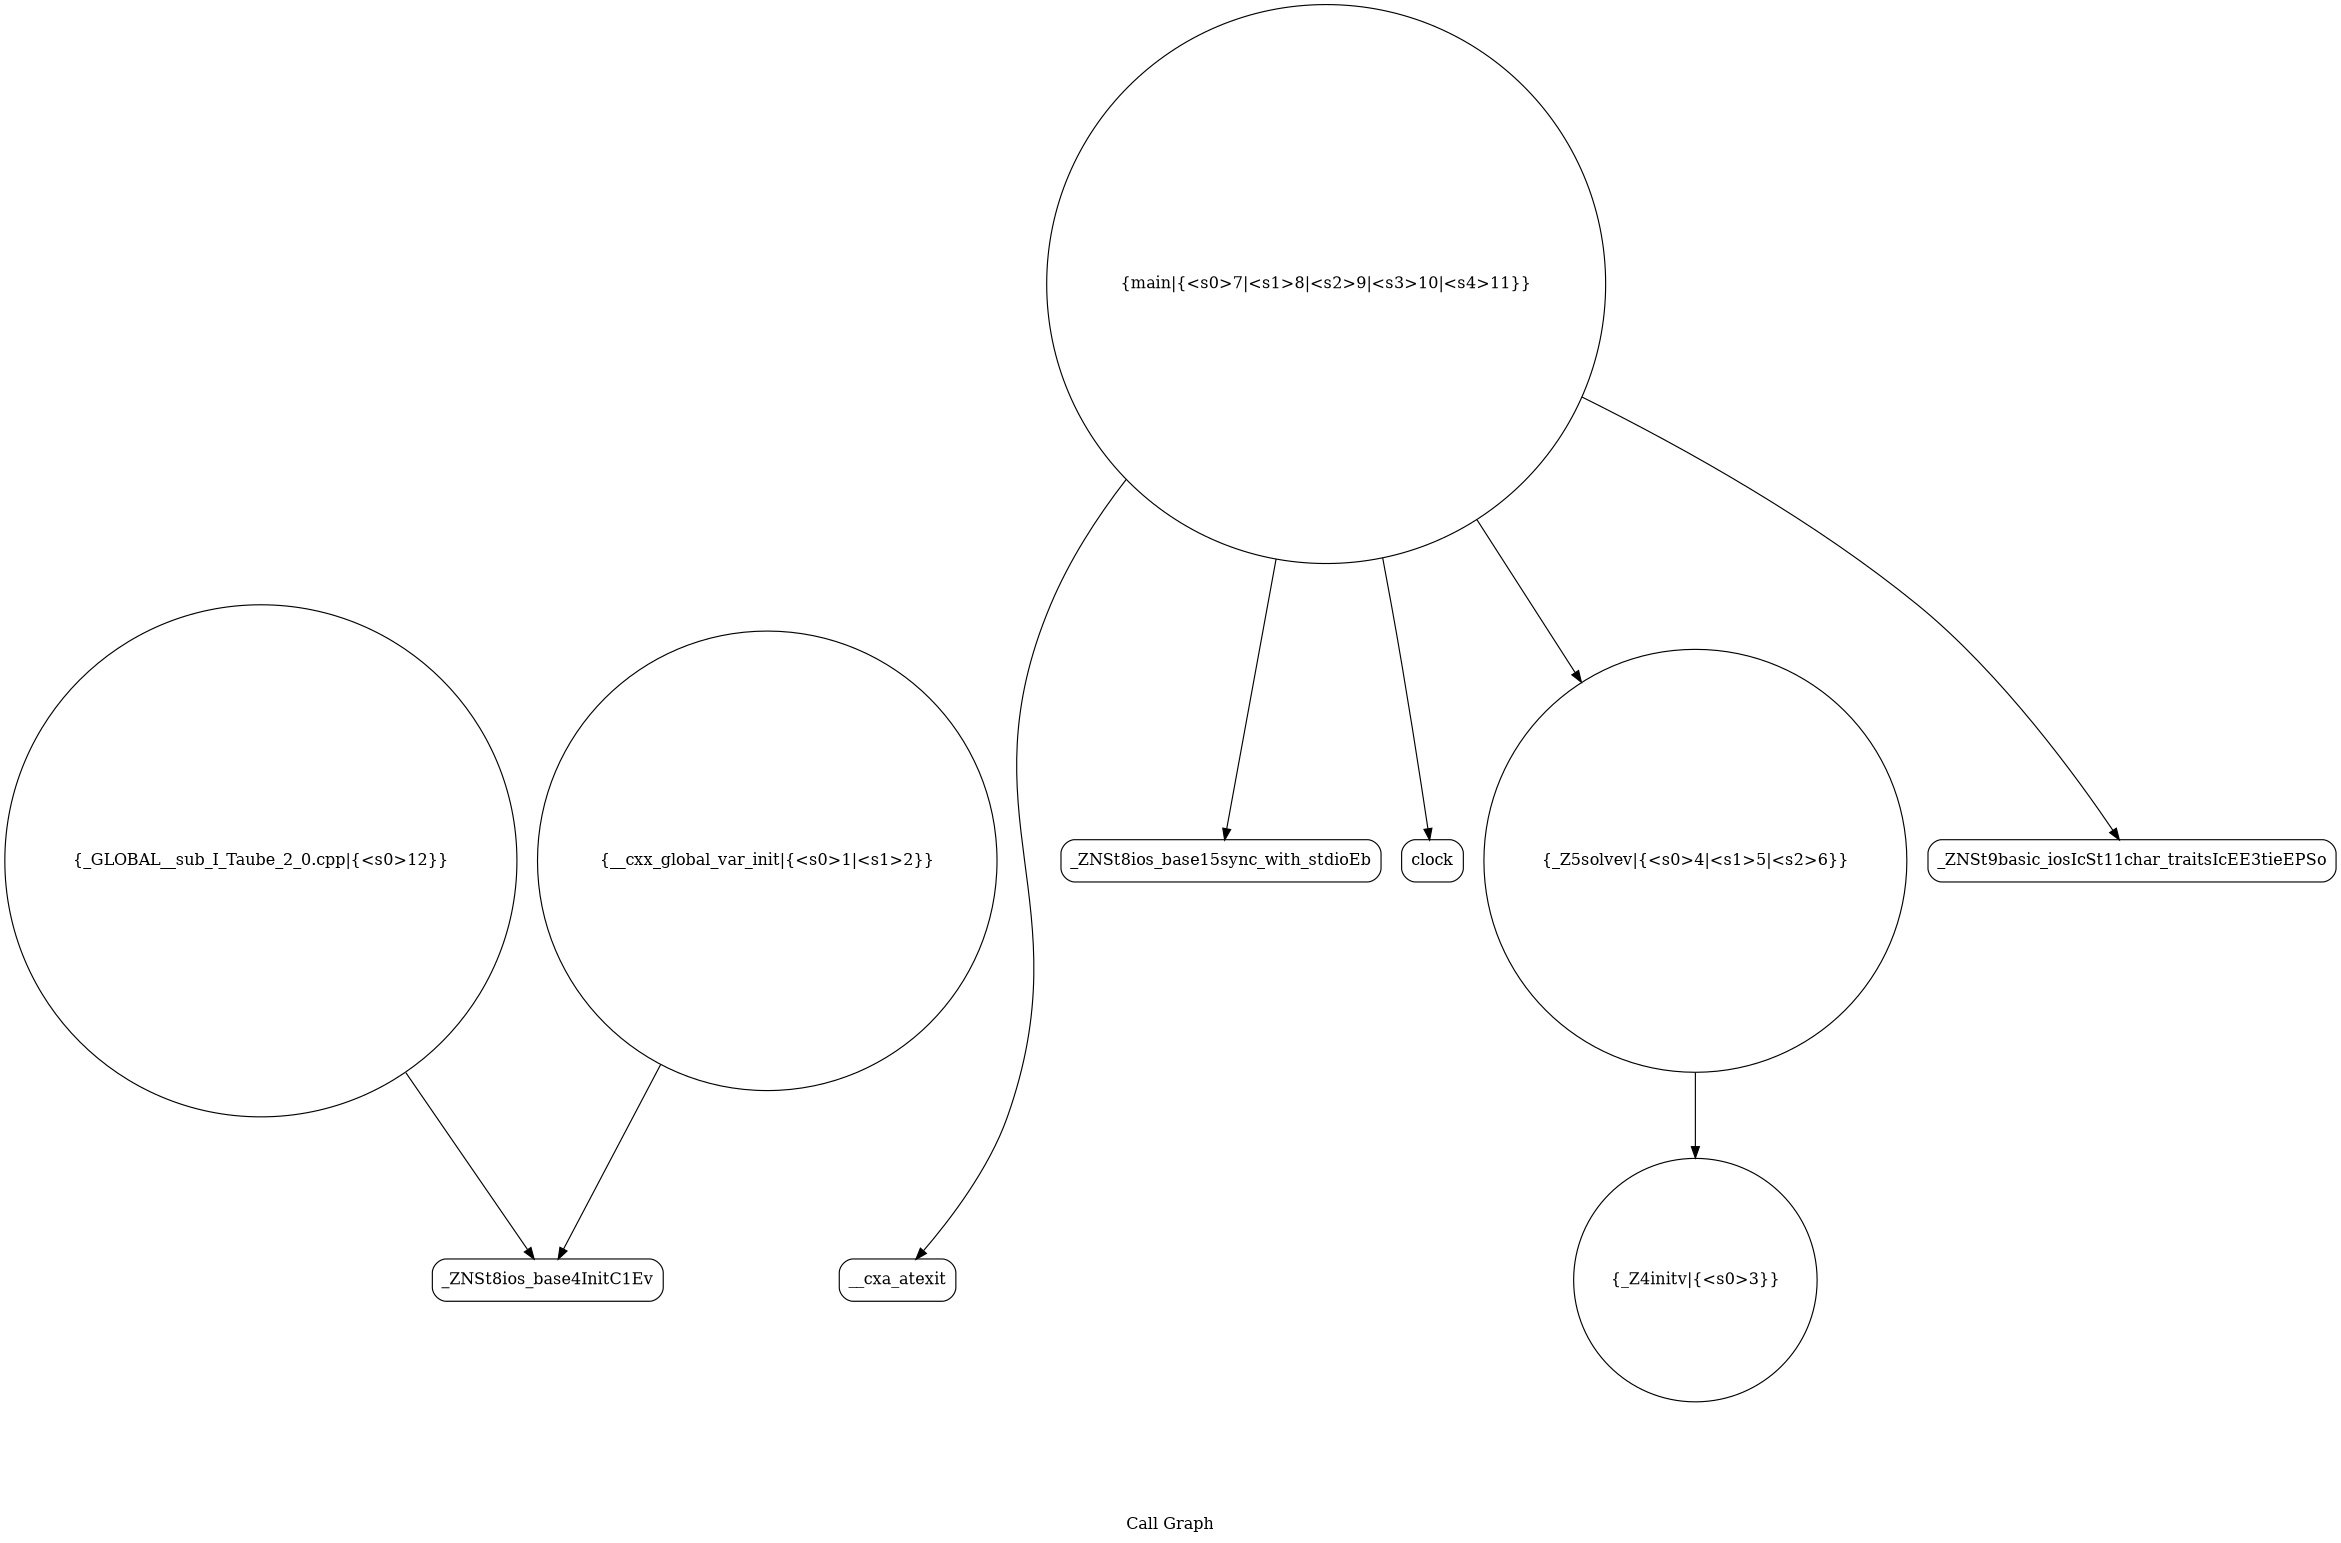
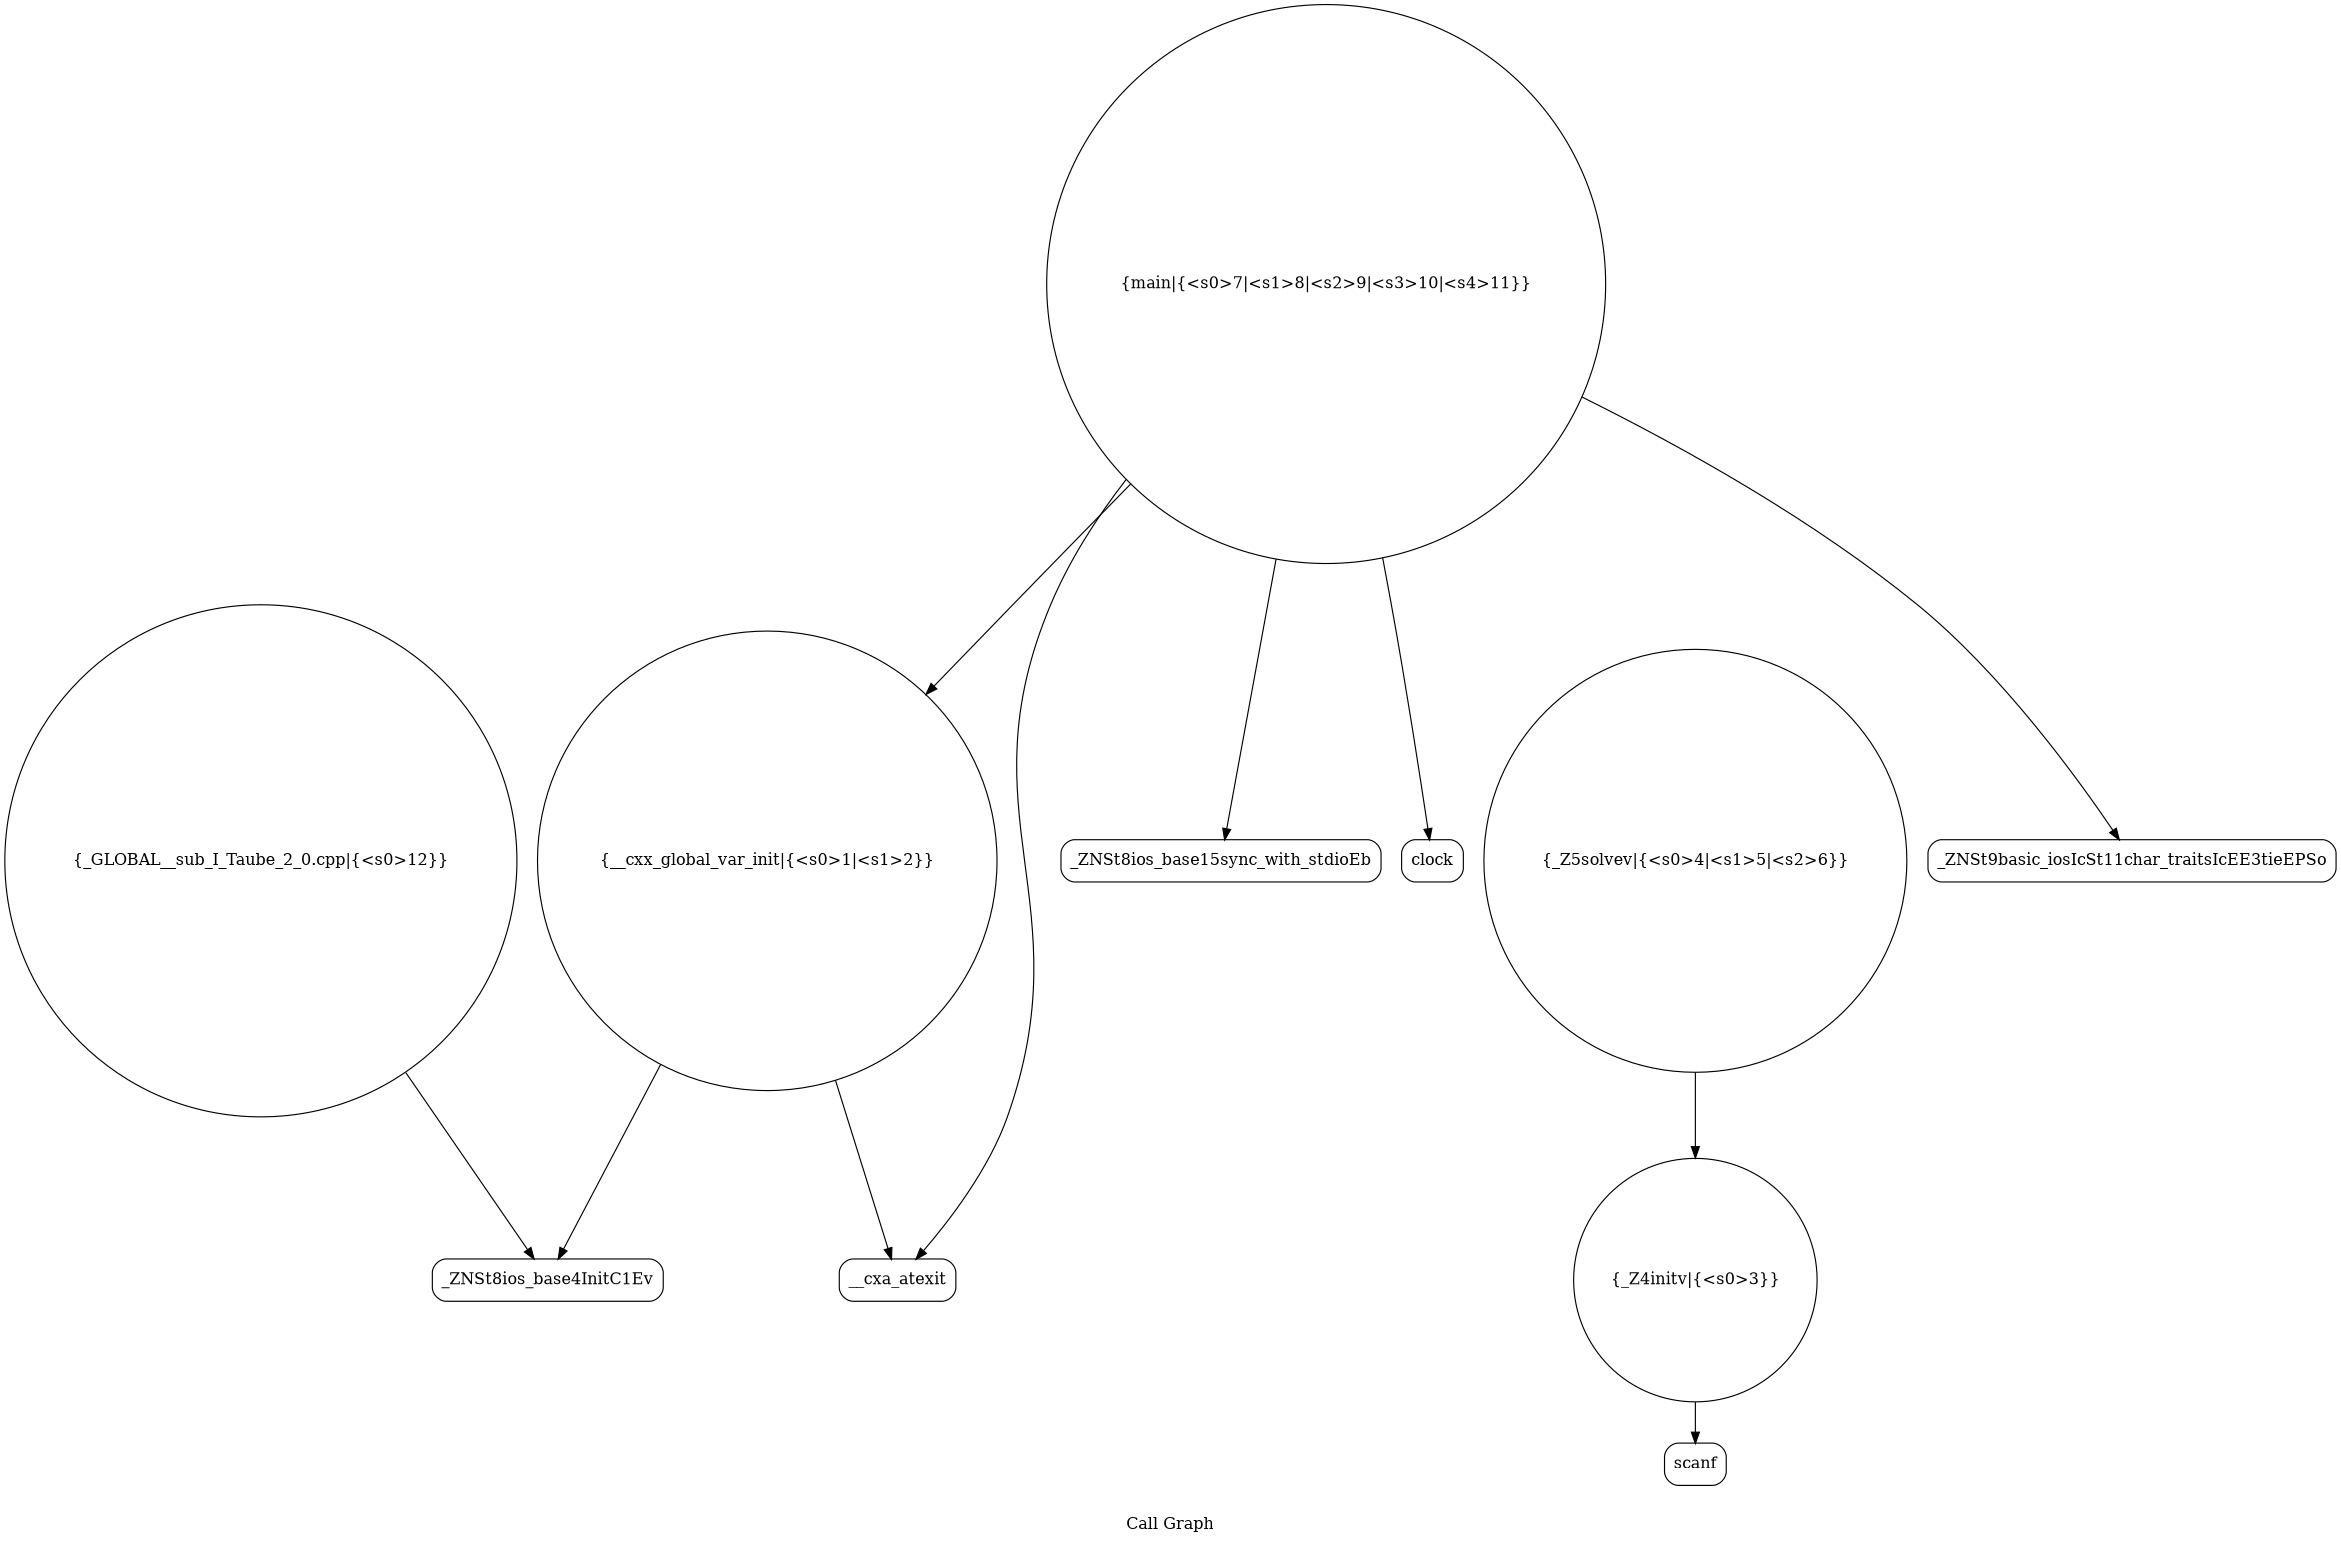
(1526, 596) -> (1032, 585)
none -> (862, 1164)
none -> (1695, 1464)
